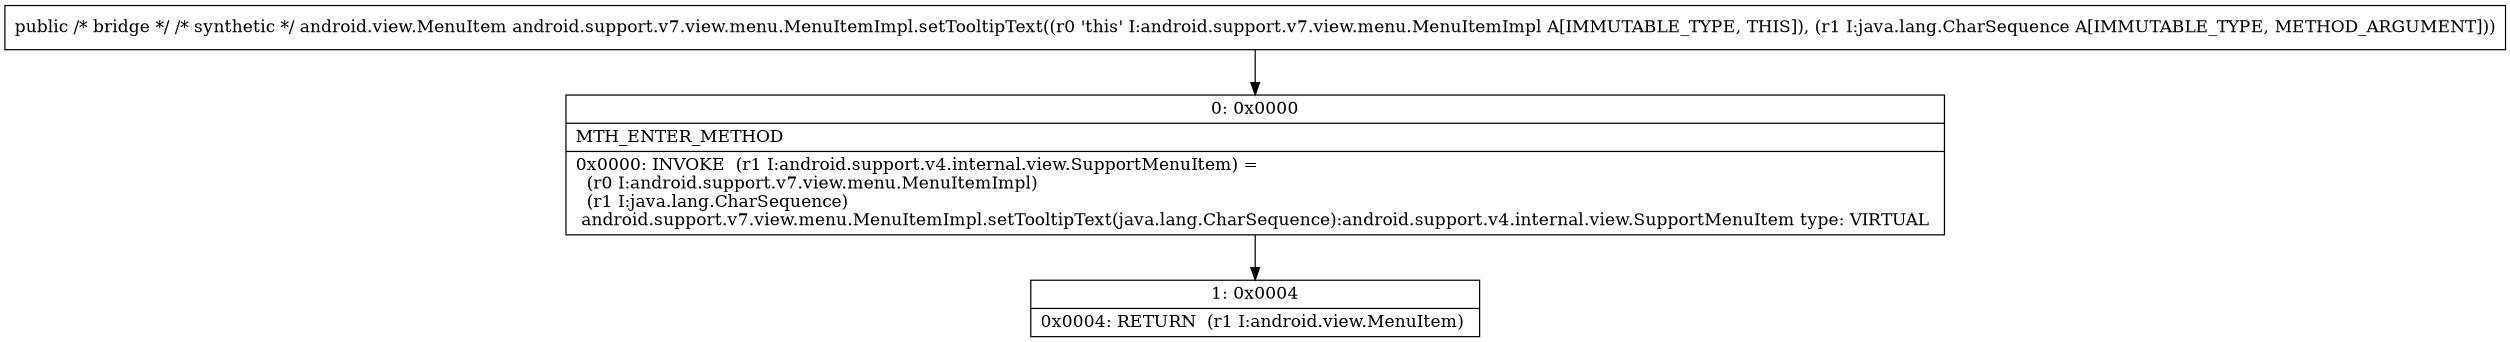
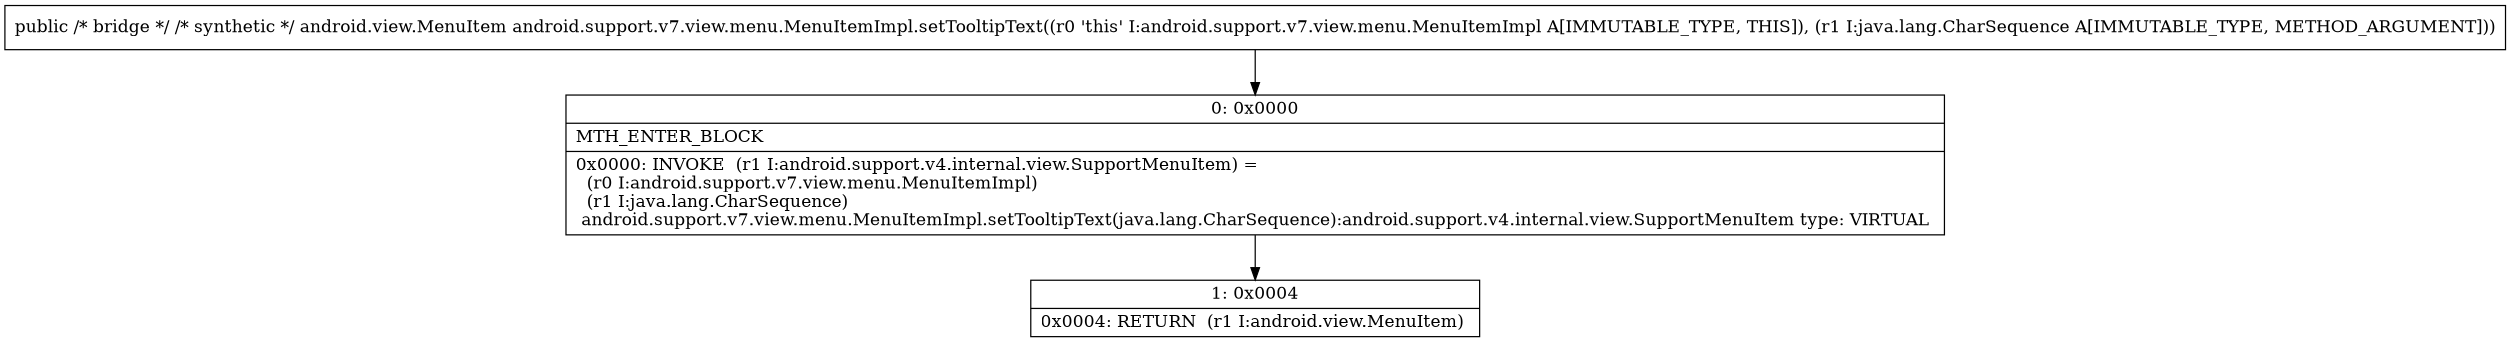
(680, 137) -> (670, 137)
